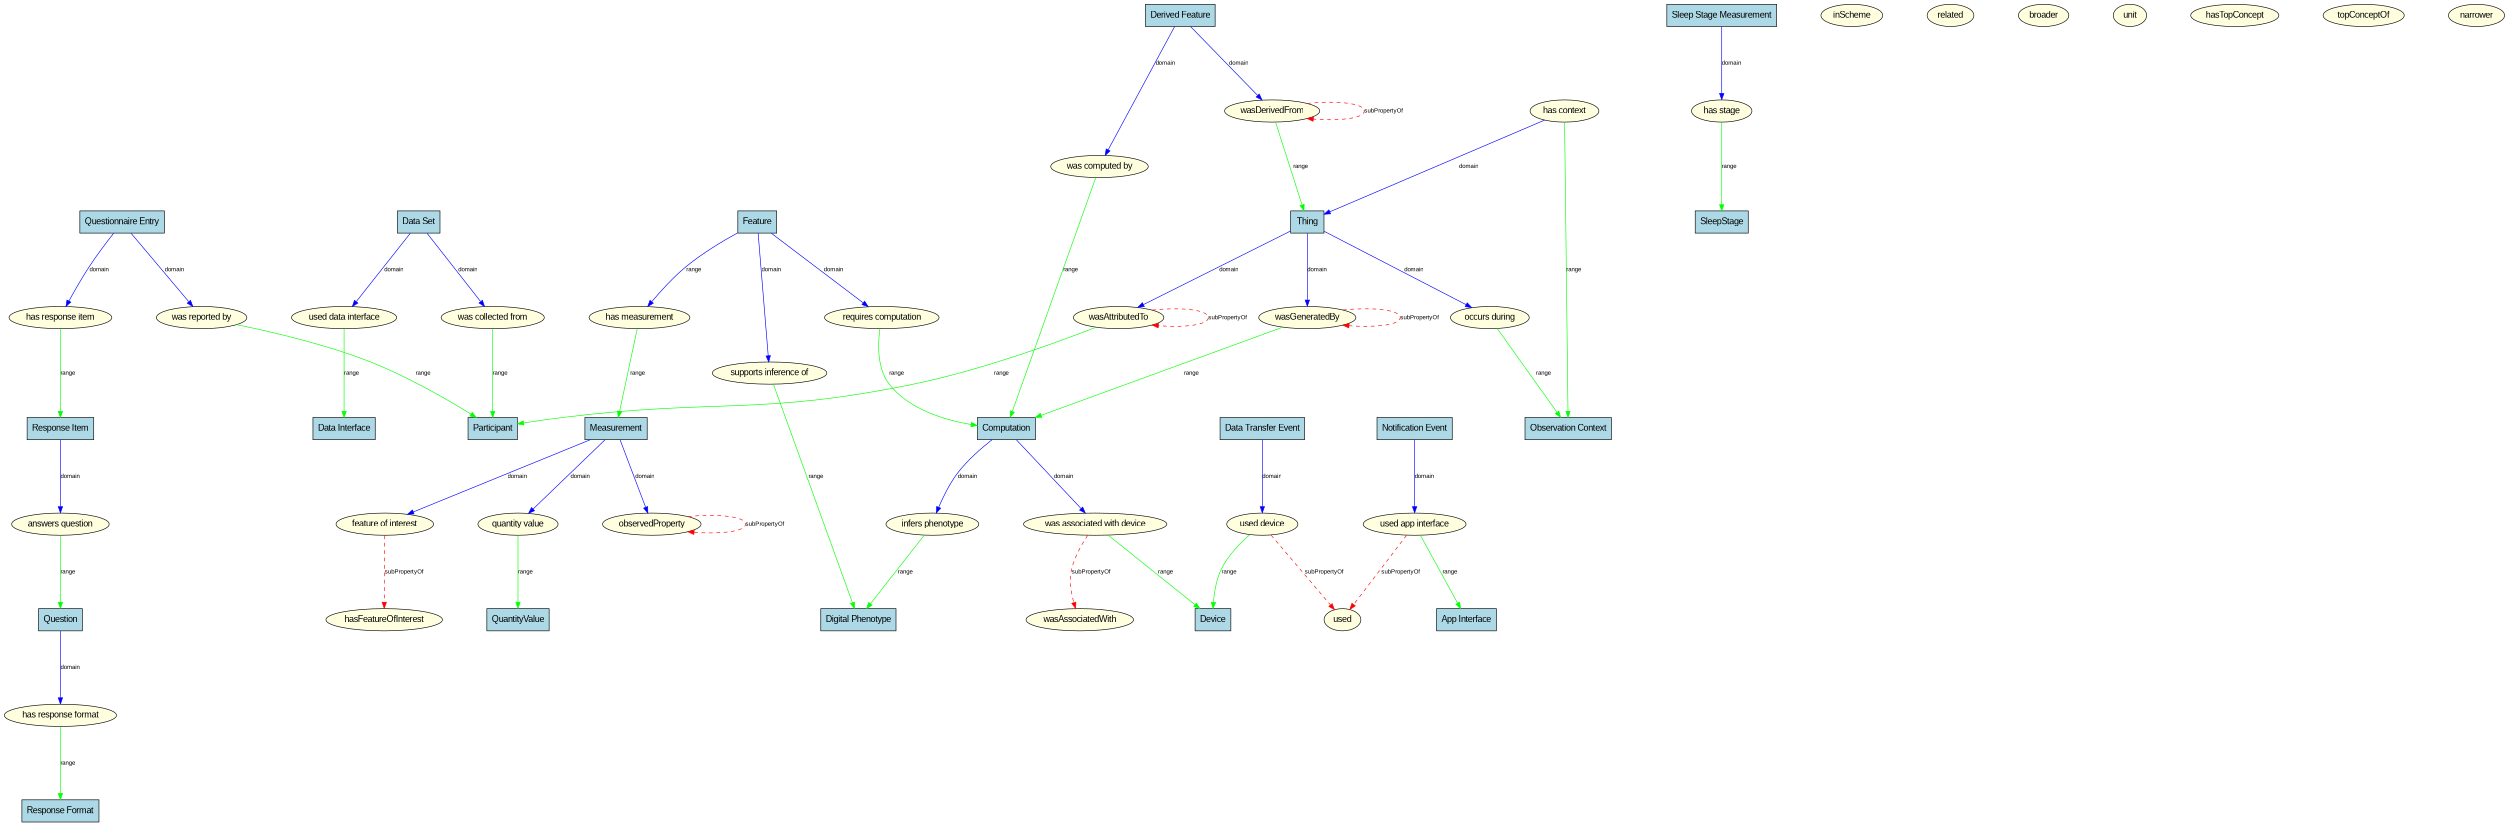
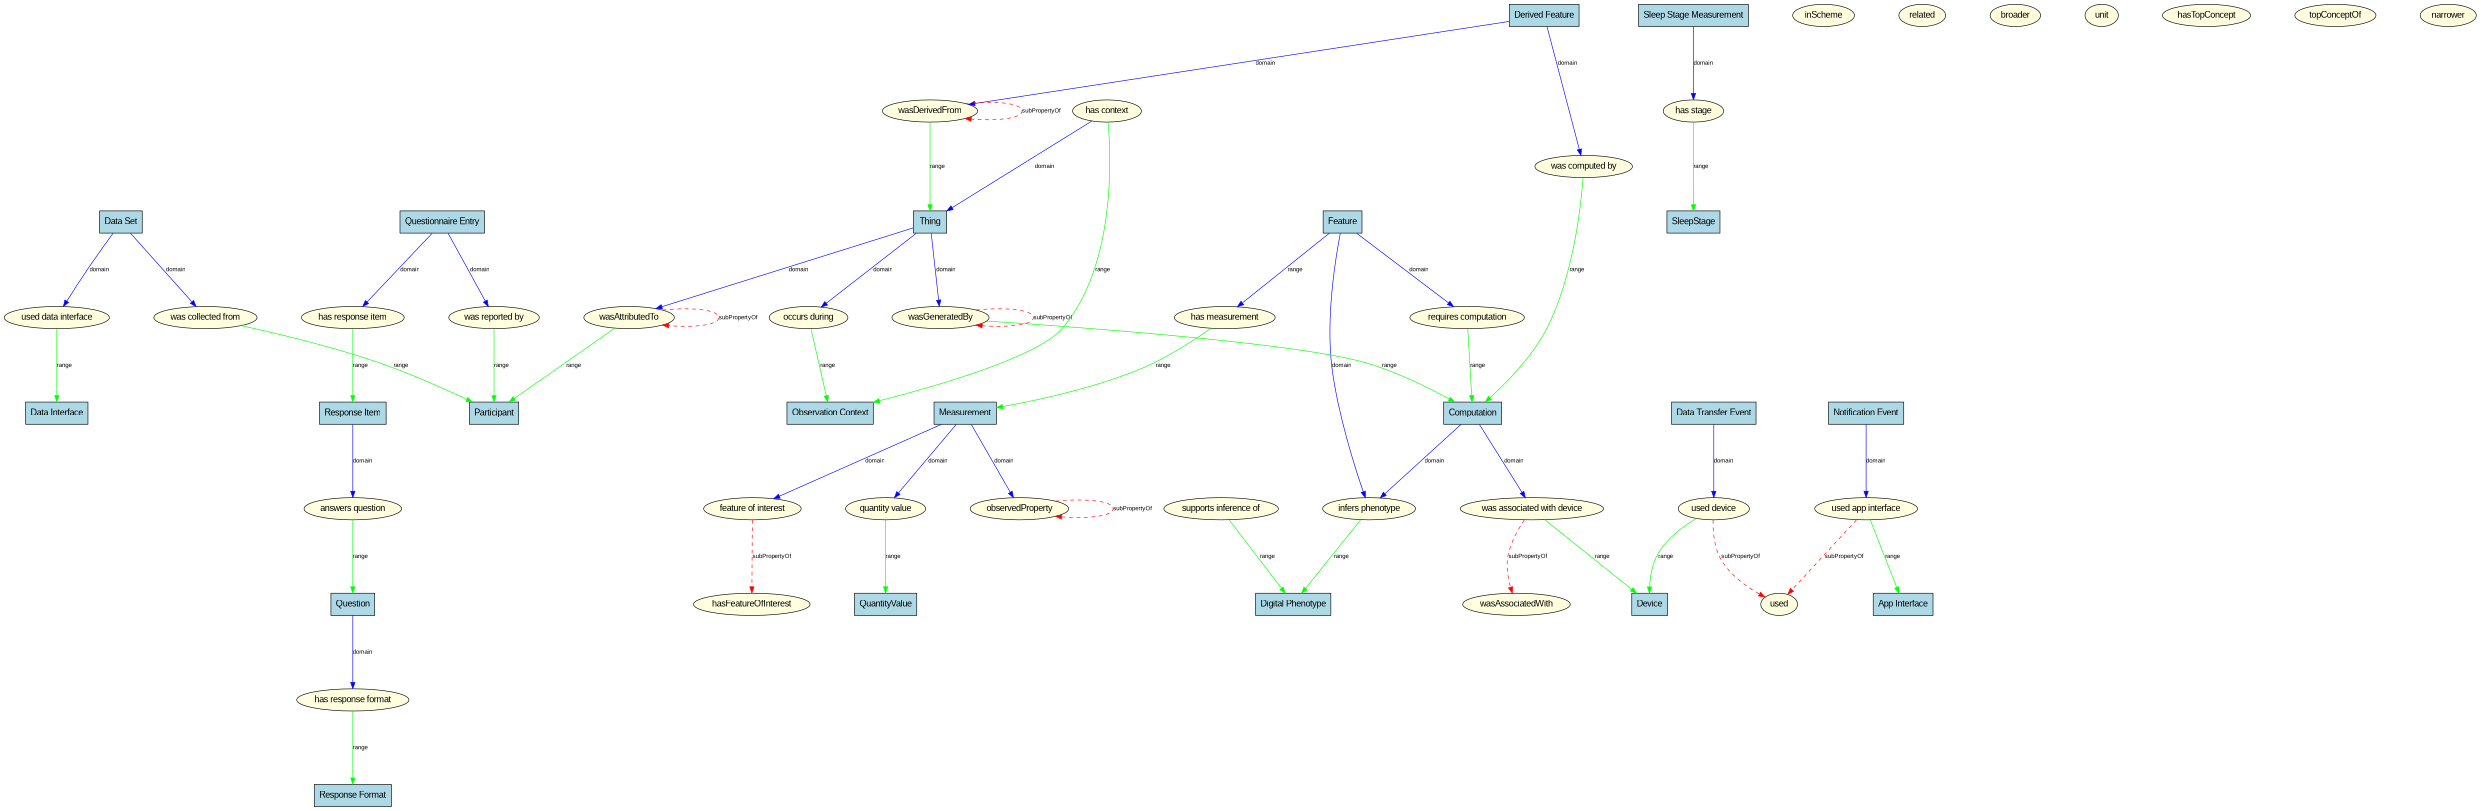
(763, 294) -> (1332, 364)
